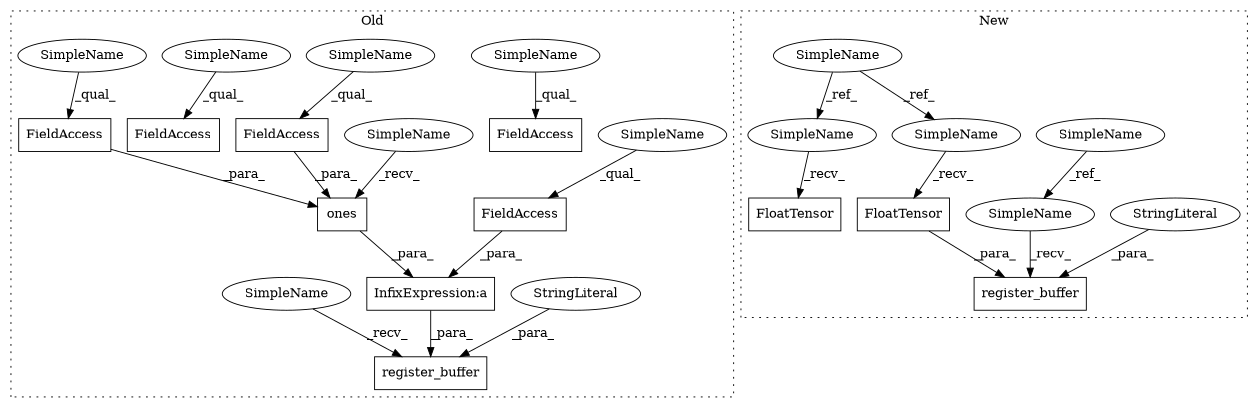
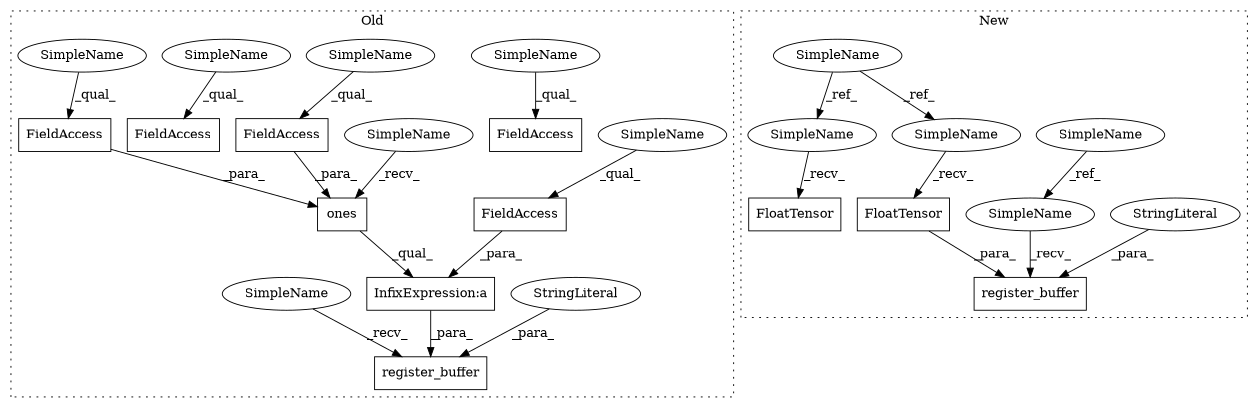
(412, 254) -> (412, 254)
